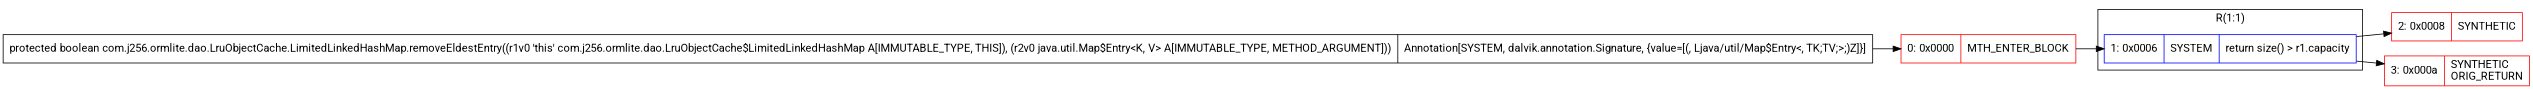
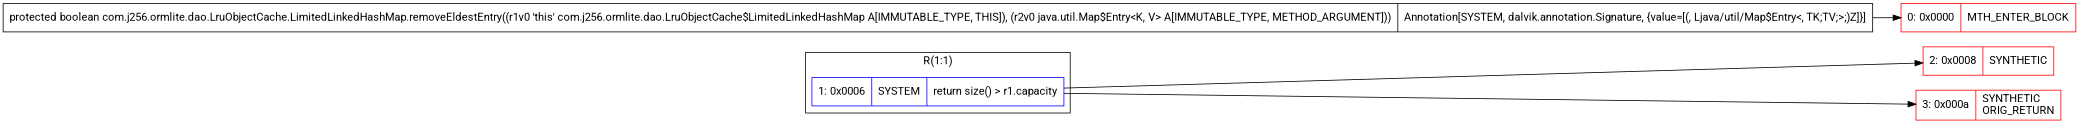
(2086, 49) -> none
